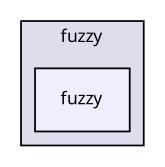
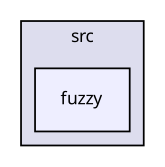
(82, 38) -> (82, 38)
